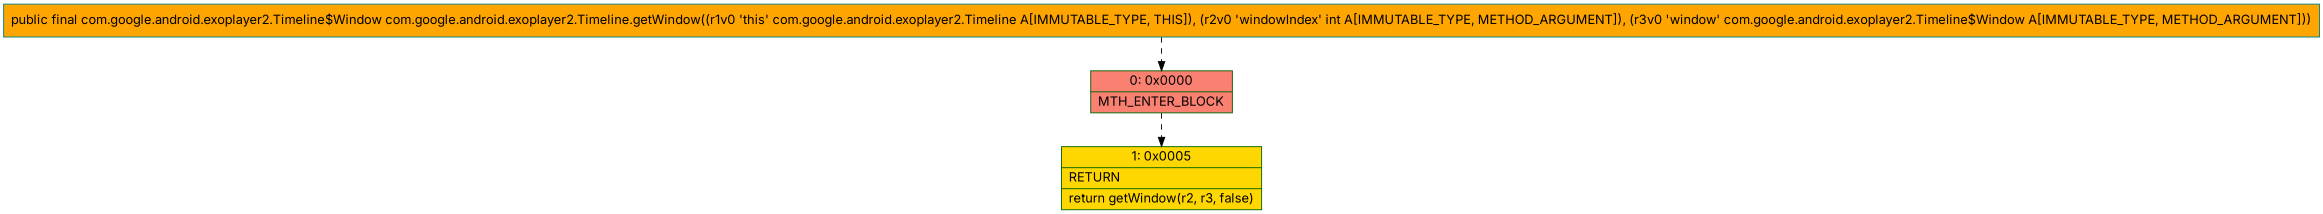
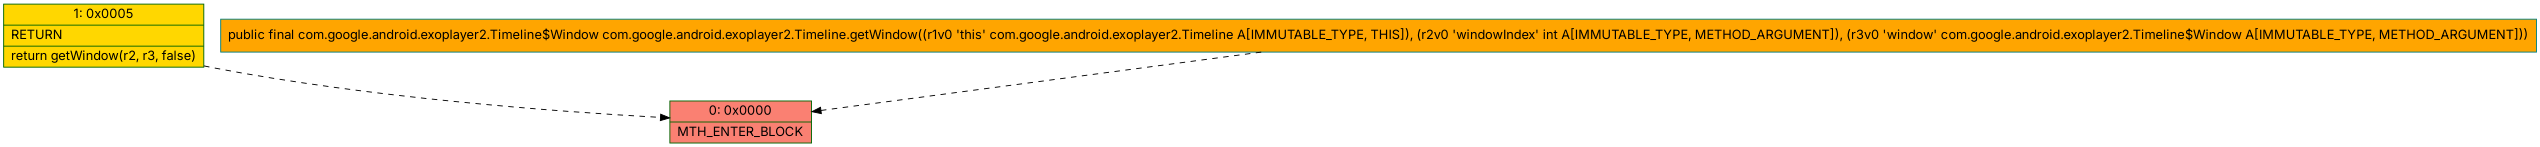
(1162, 125) -> (431, 99)
